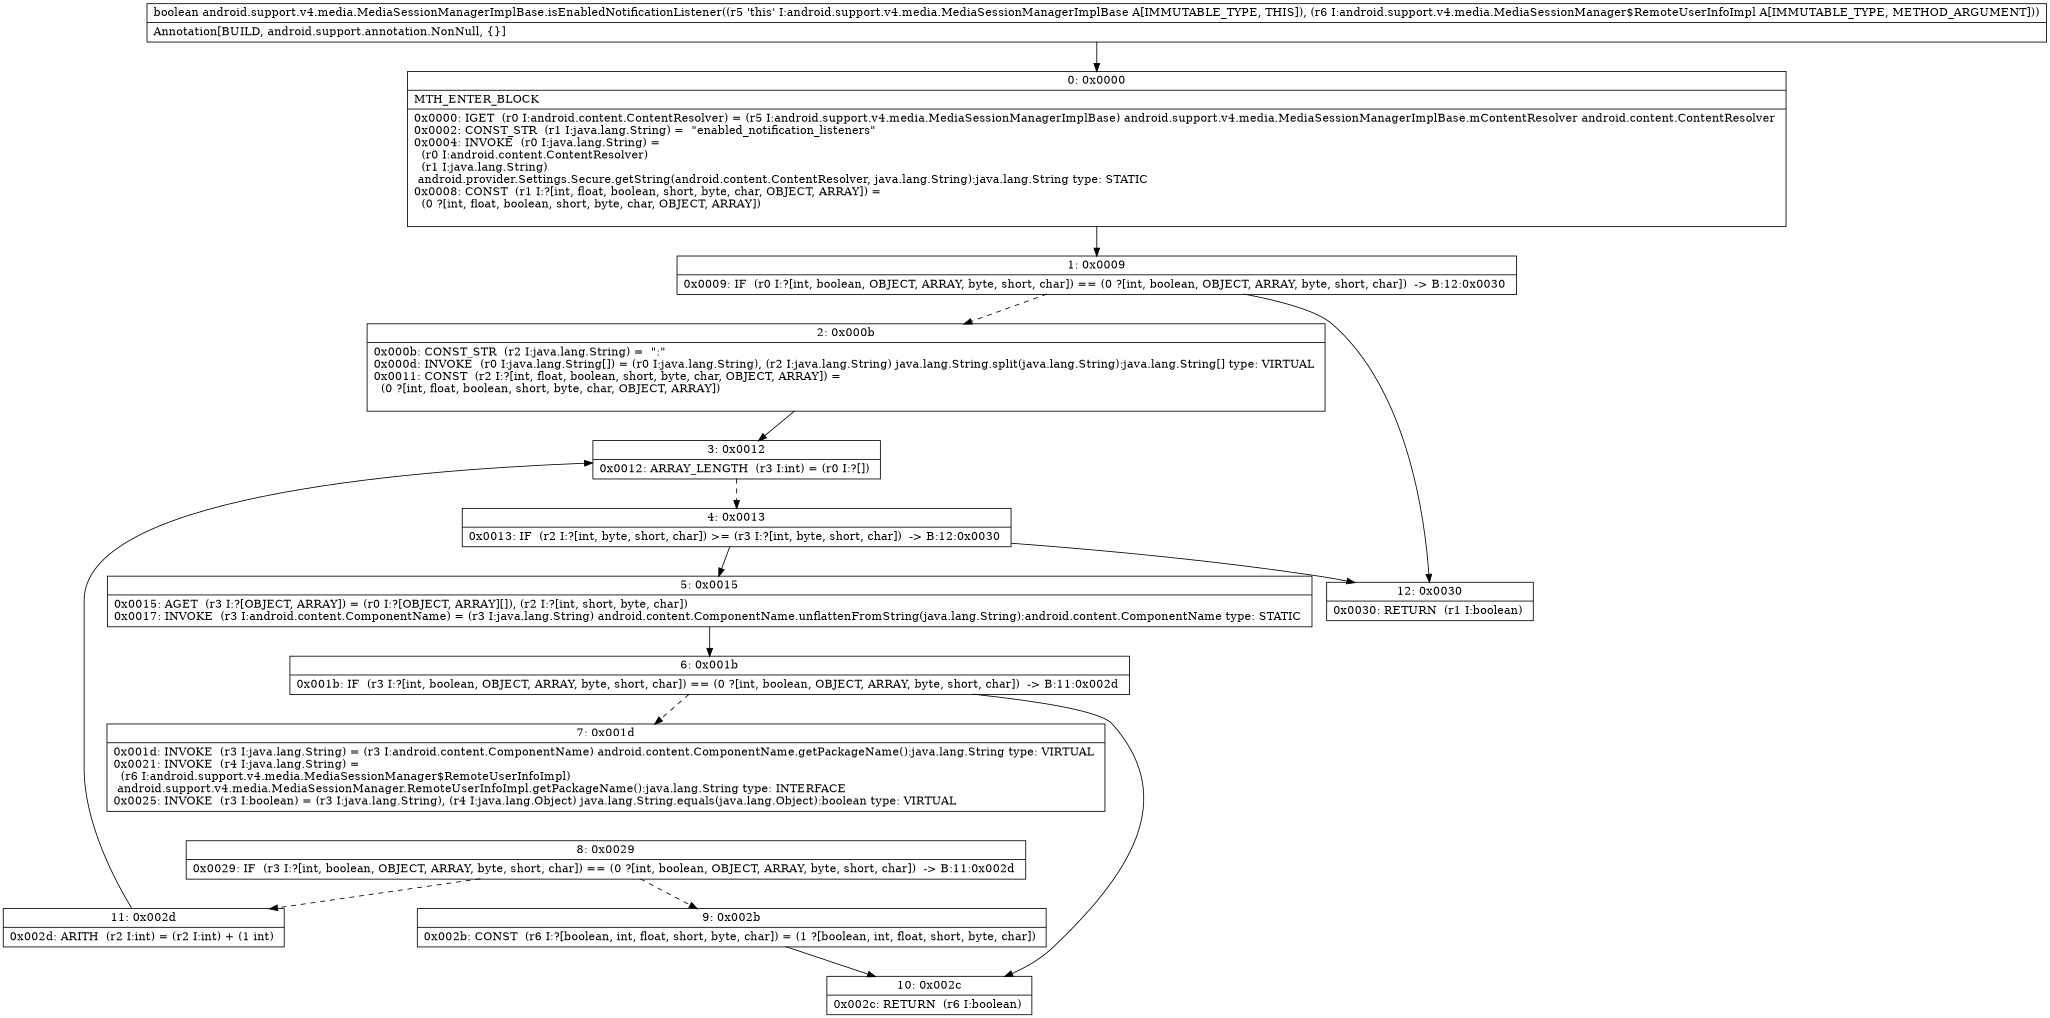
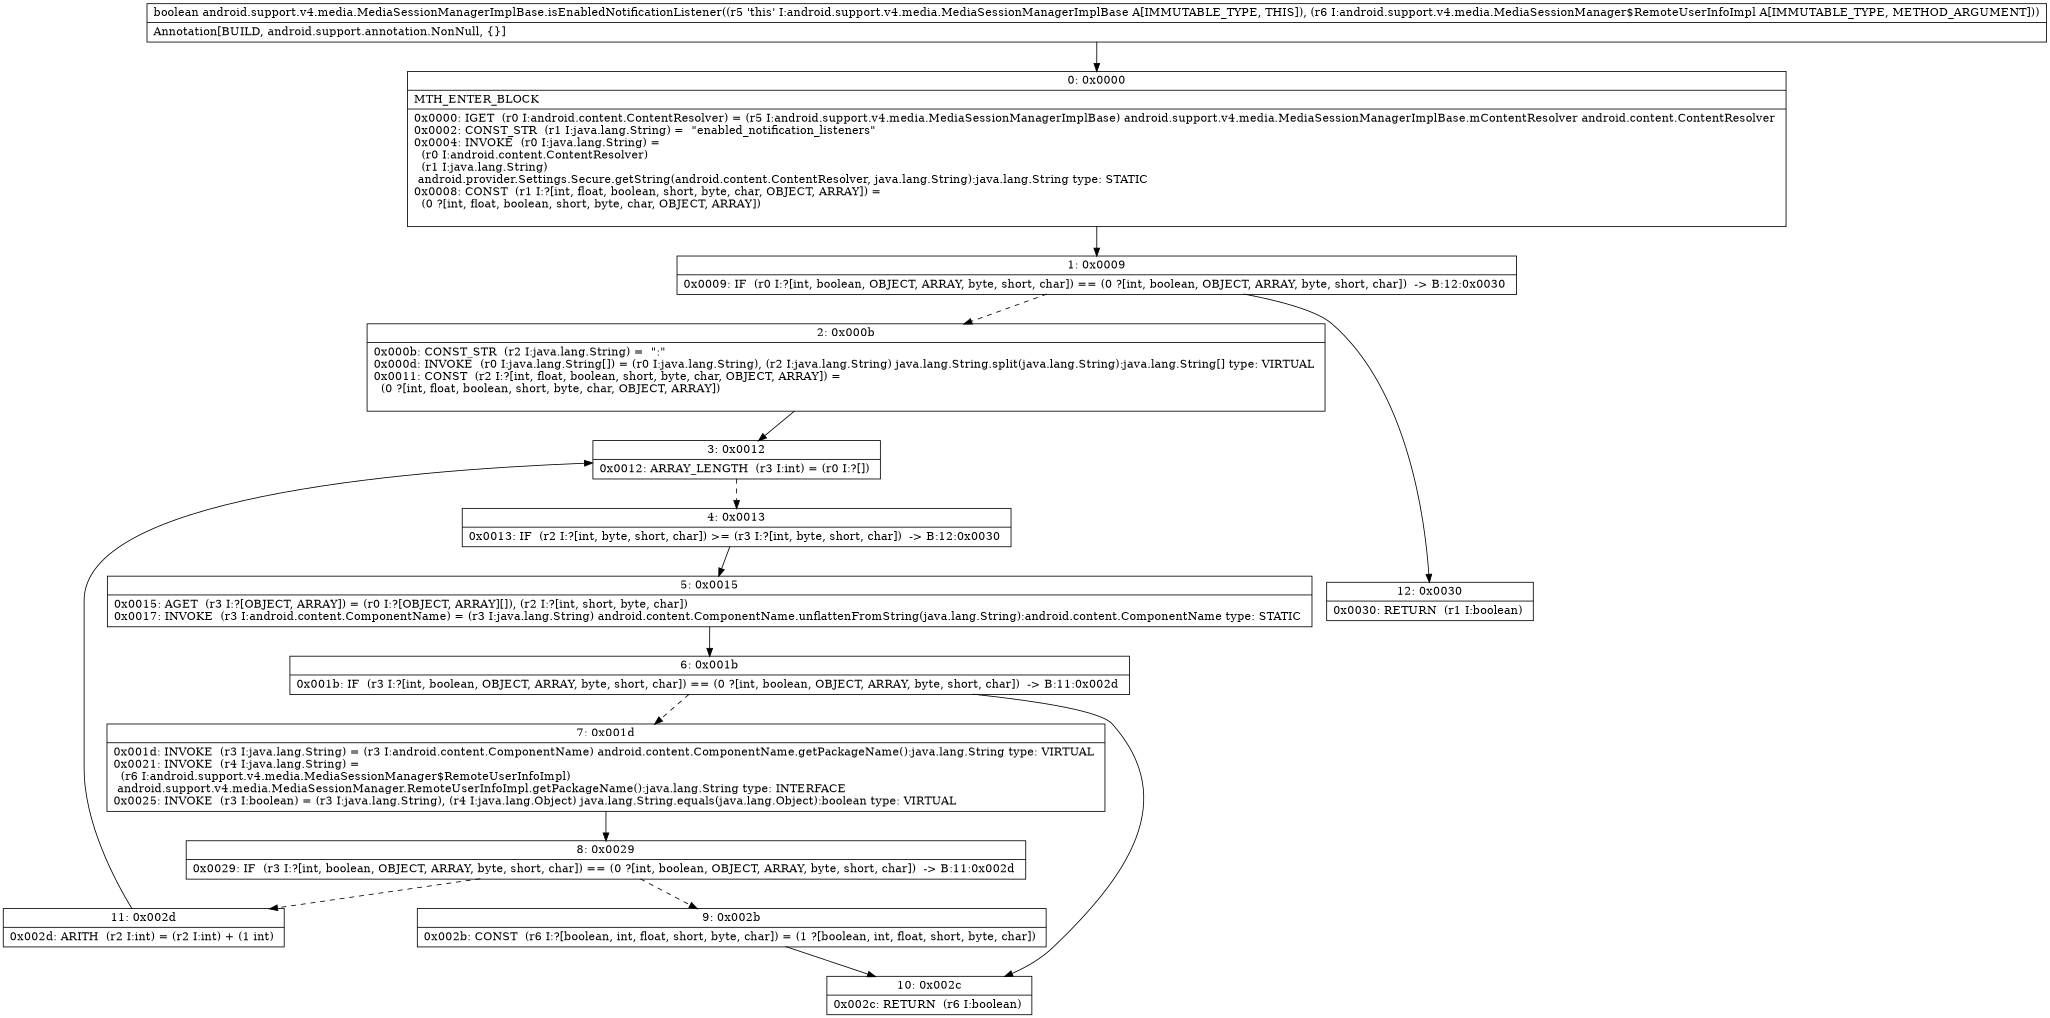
(1179, 558) -> none
none -> (606, 822)
